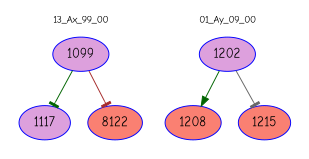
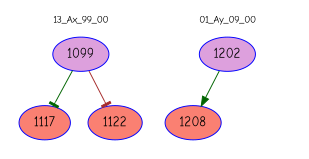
(45, 123) -> (45, 123)
(115, 123) -> (115, 123)
(264, 123) -> none
